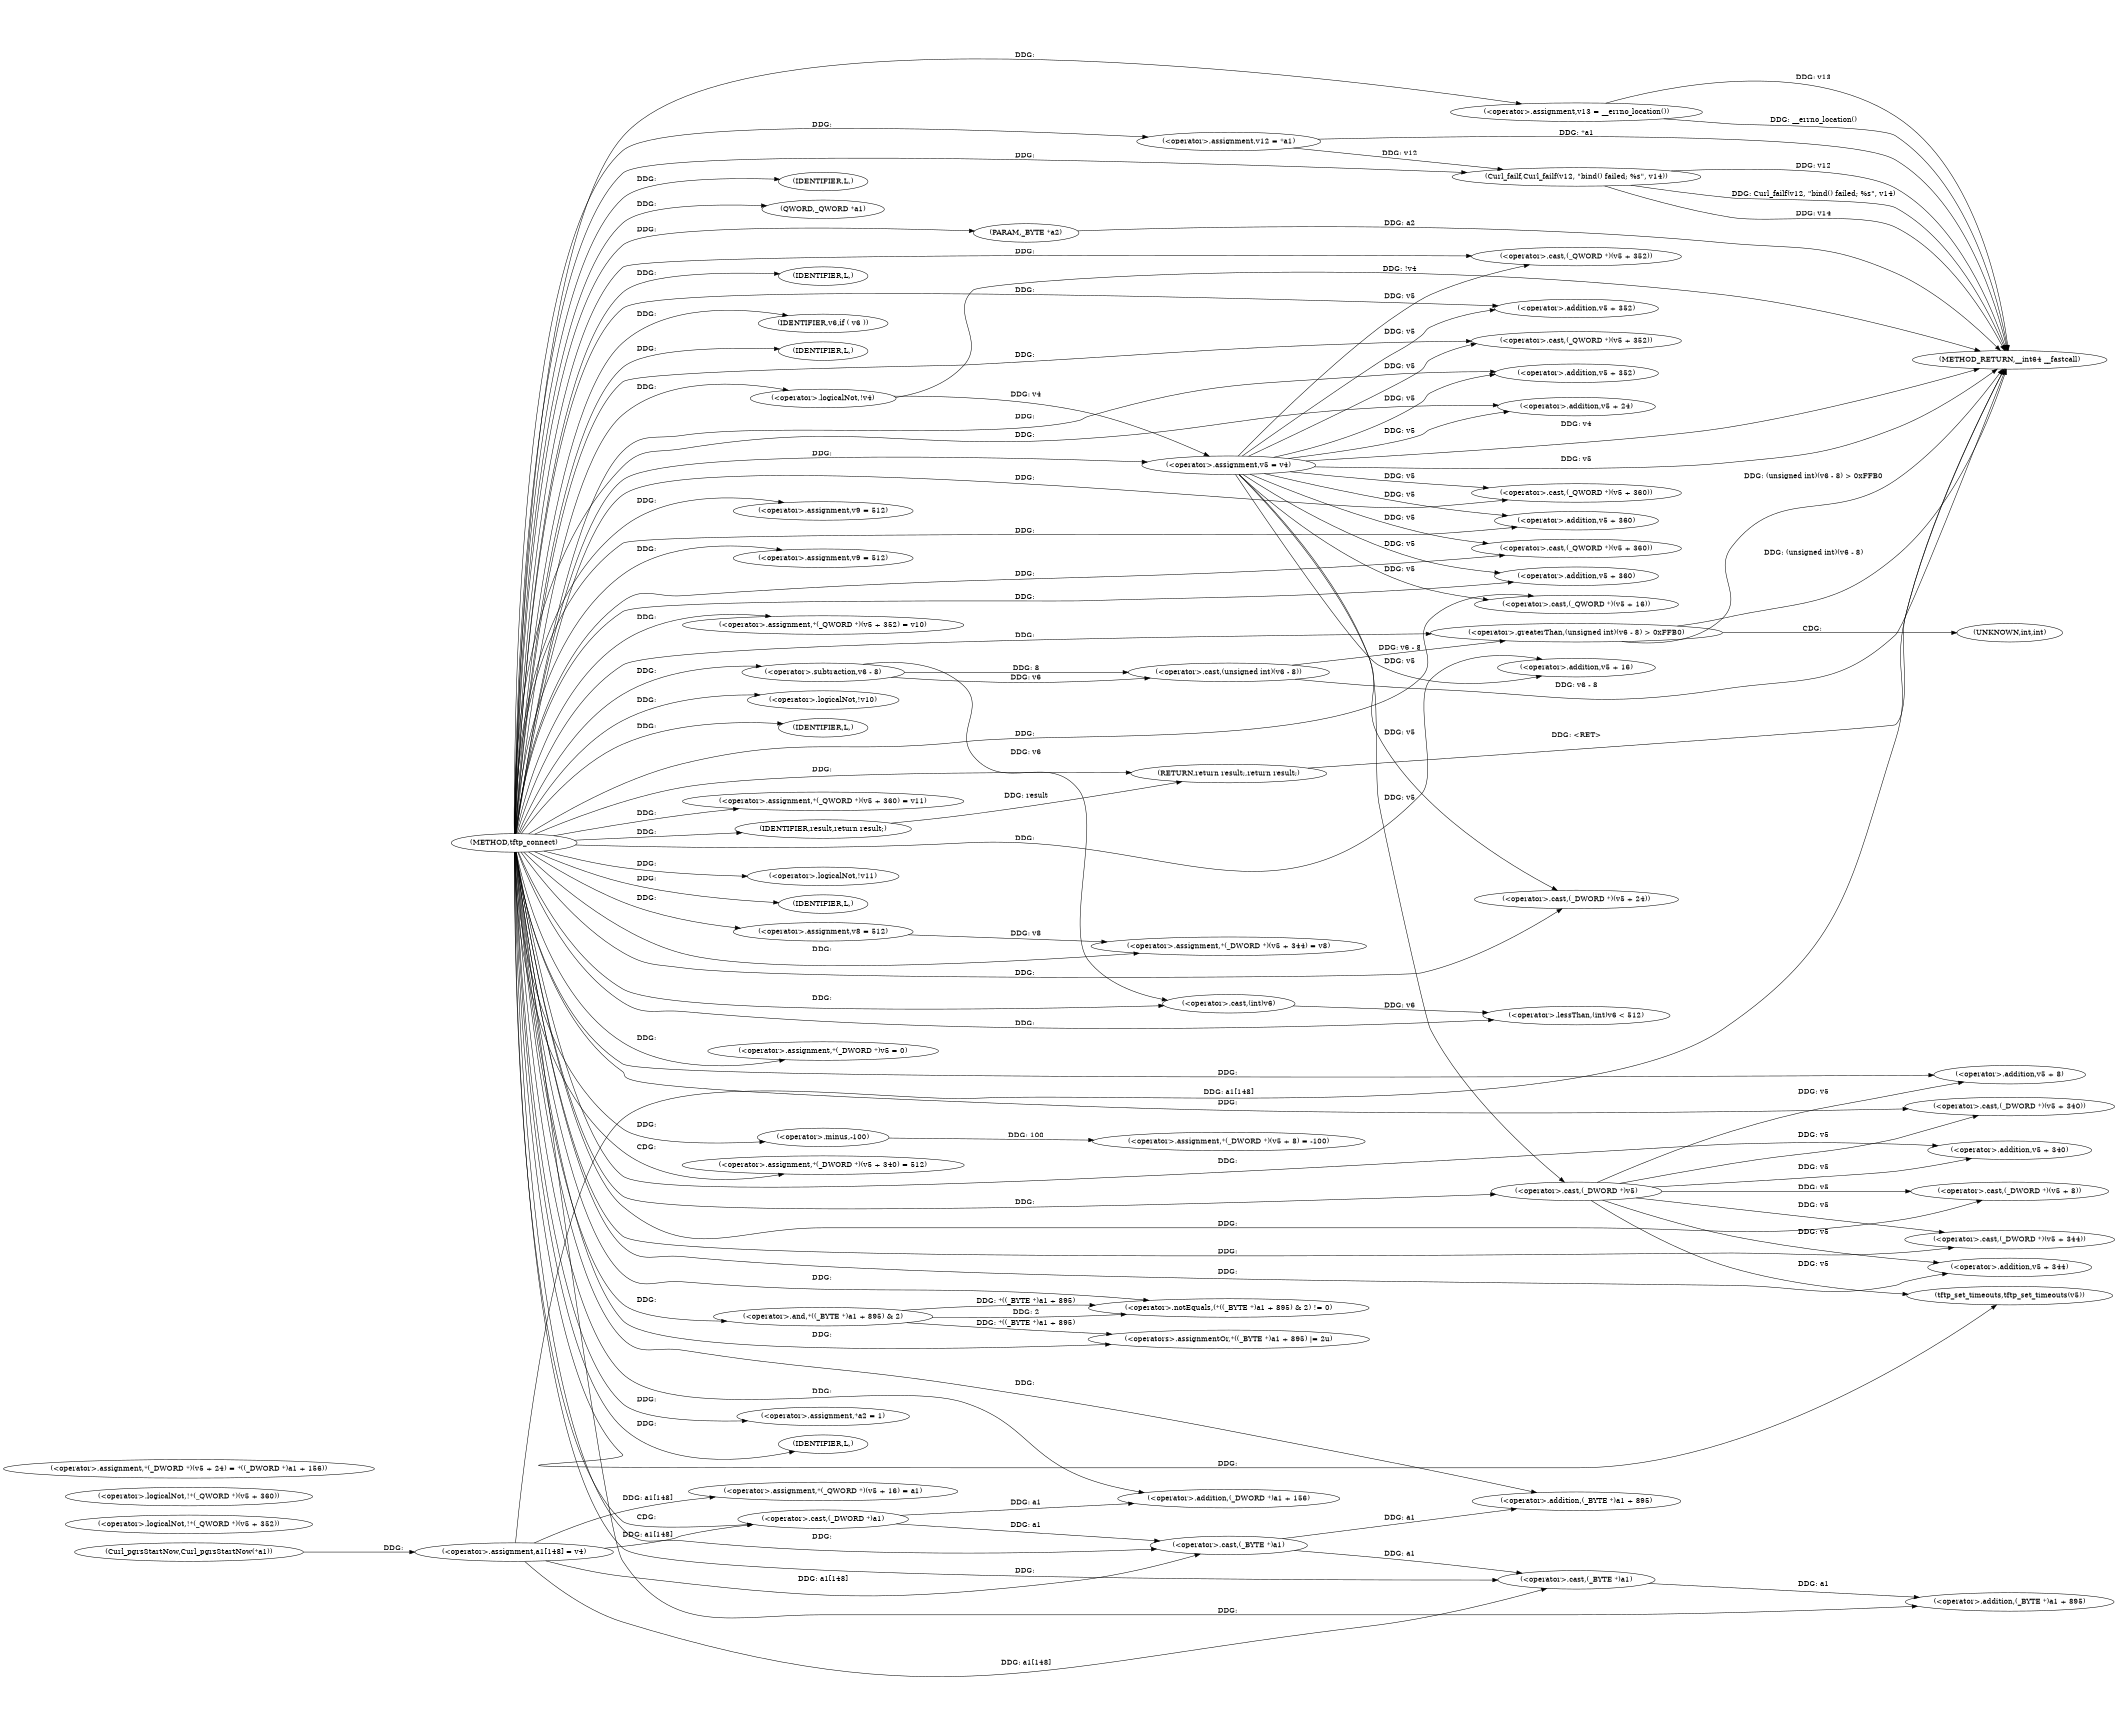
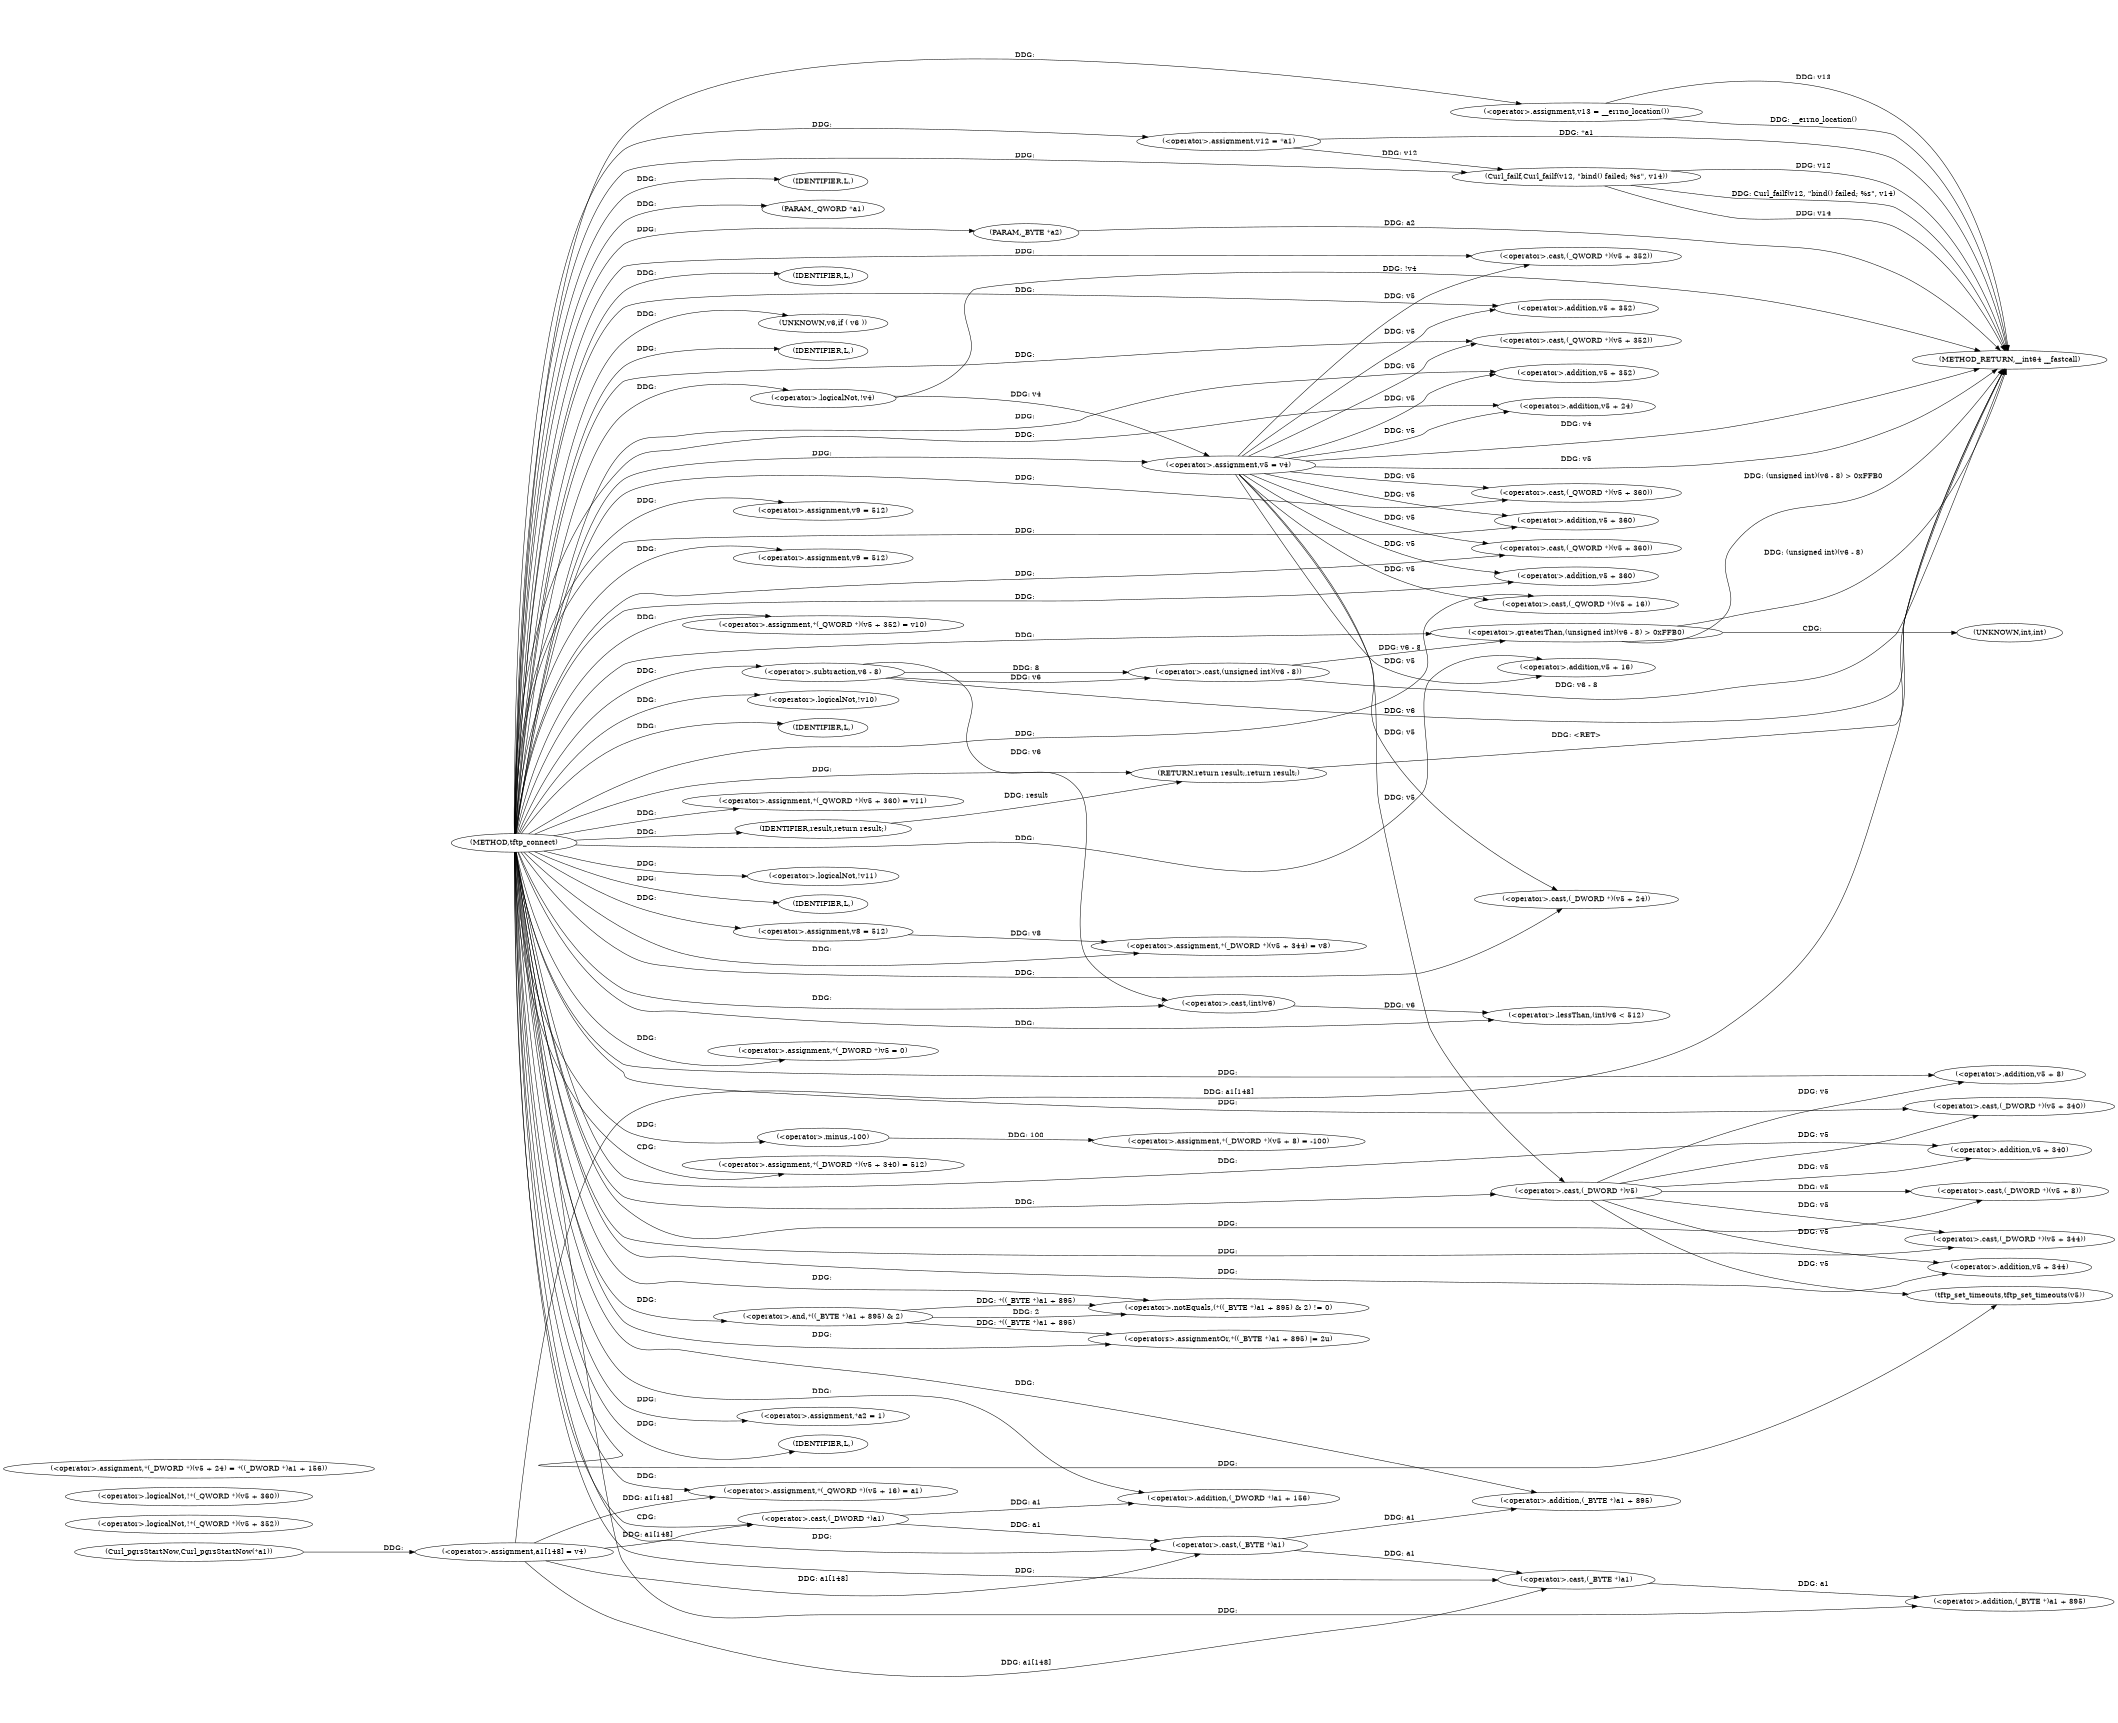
(823, 209) -> (823, 209)
(823, 323) -> (823, 323)
none -> (1560, 721)
none -> (543, 1241)
